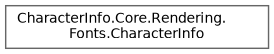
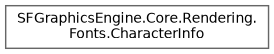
(137, 27) -> (137, 27)
